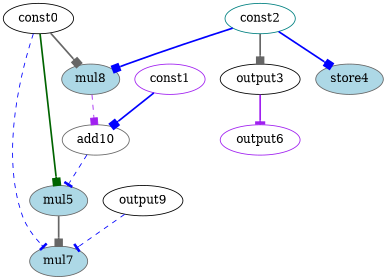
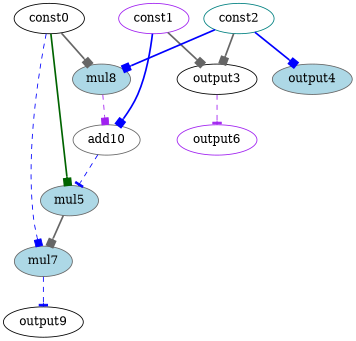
none -> (185, 48)
(350, 79) -> (312, 79)
(260, 108) -> (217, 108)
(13, 142) -> (32, 135)
(102, 230) -> (43, 290)
